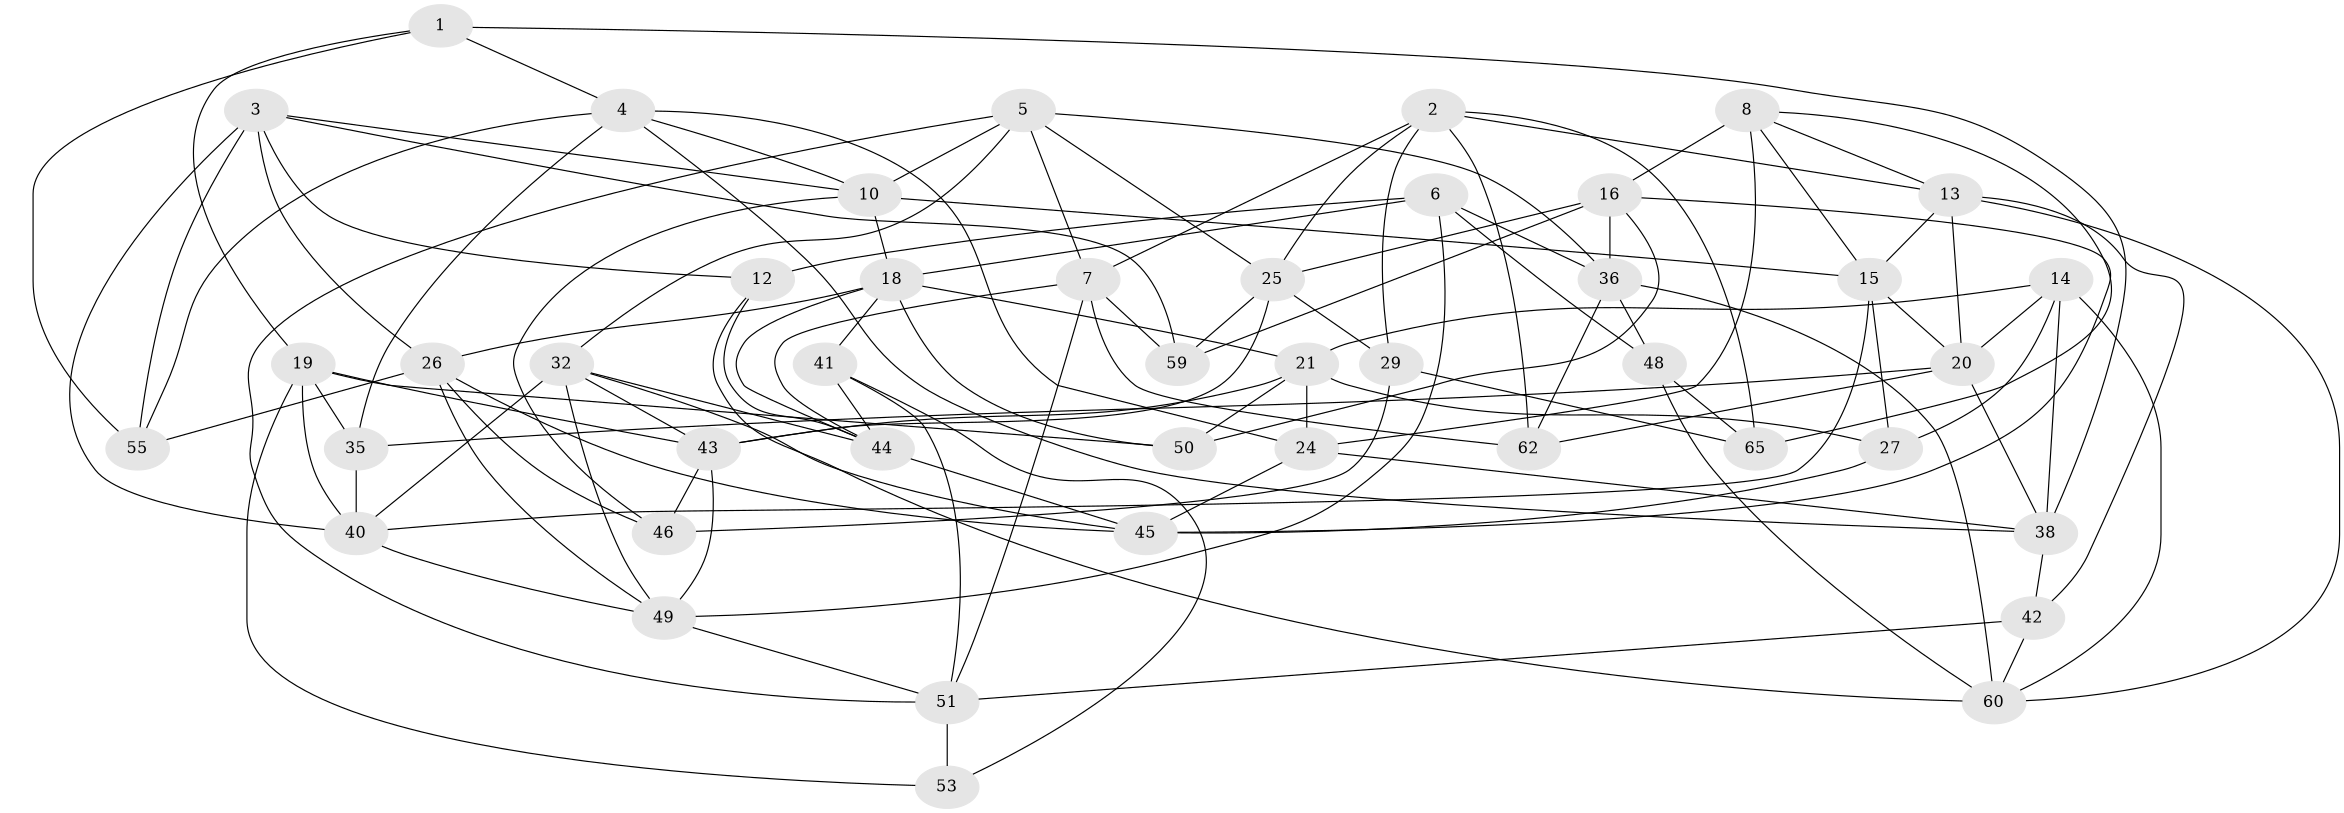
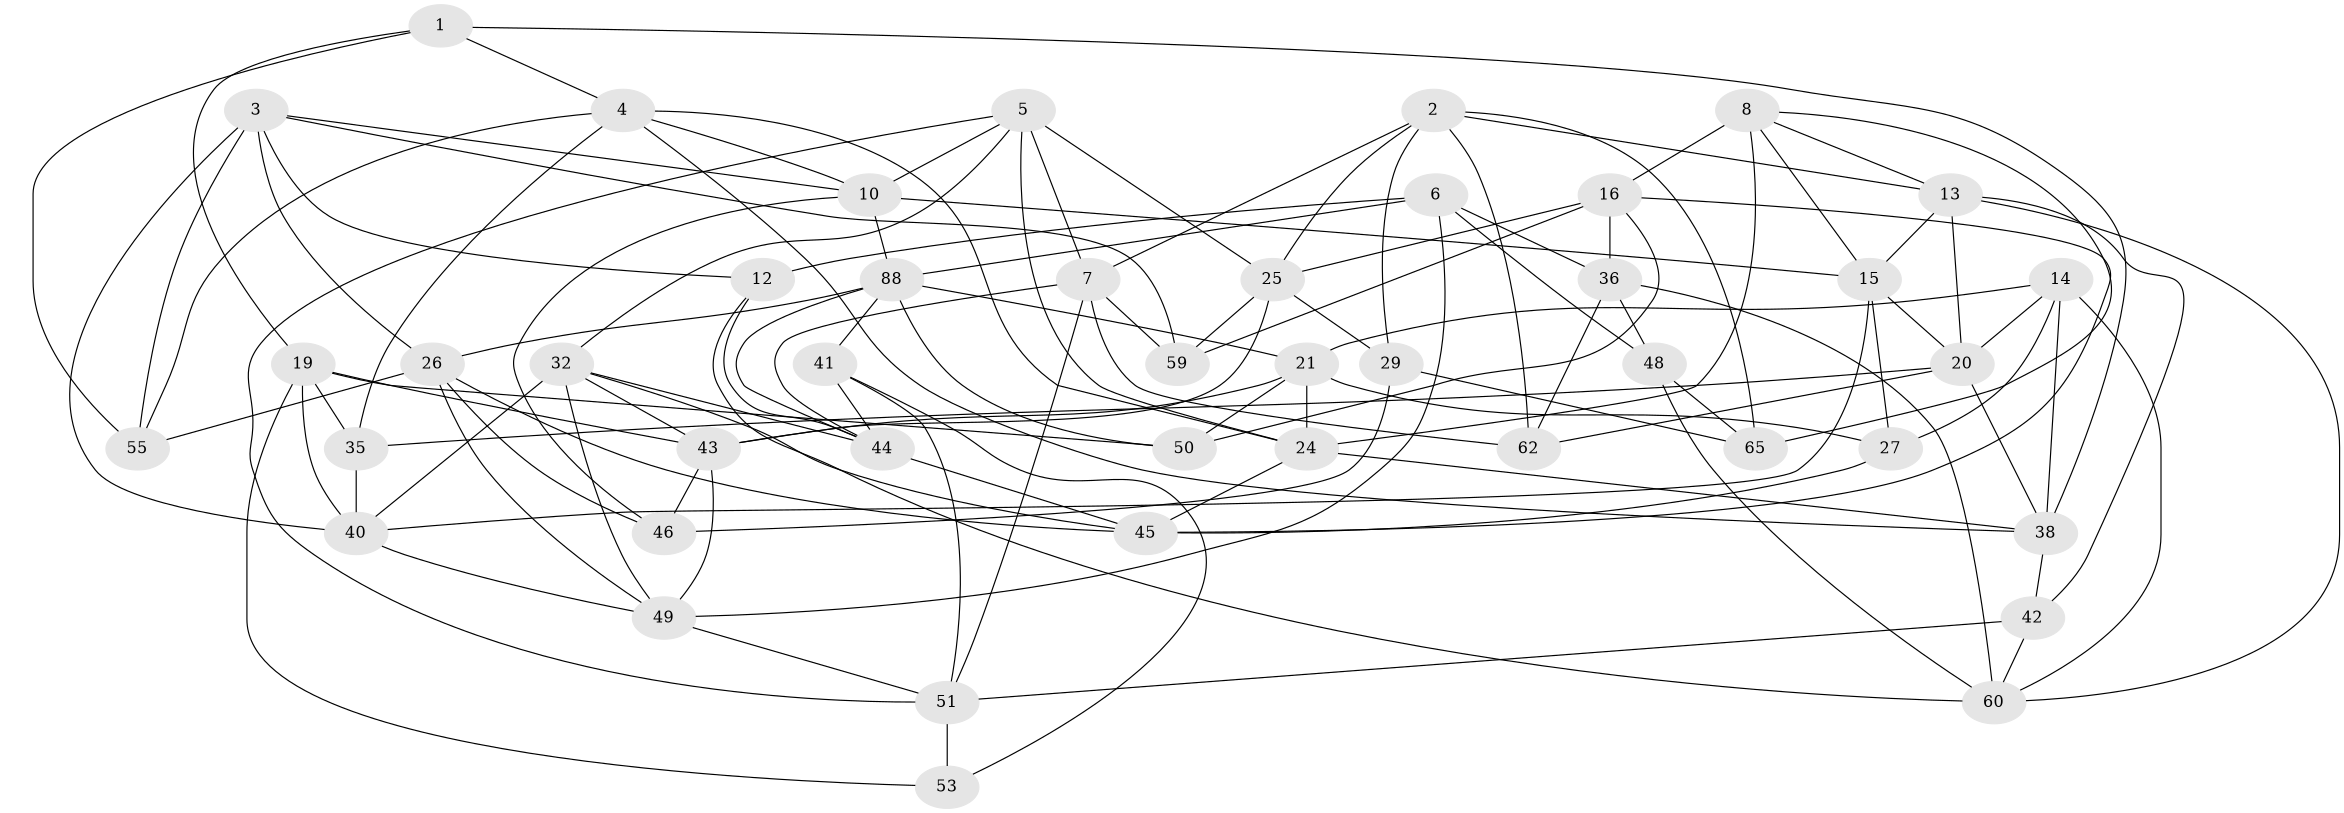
(1341, 143) -> (1063, 344)
(892, 280) -> (892, 280)
